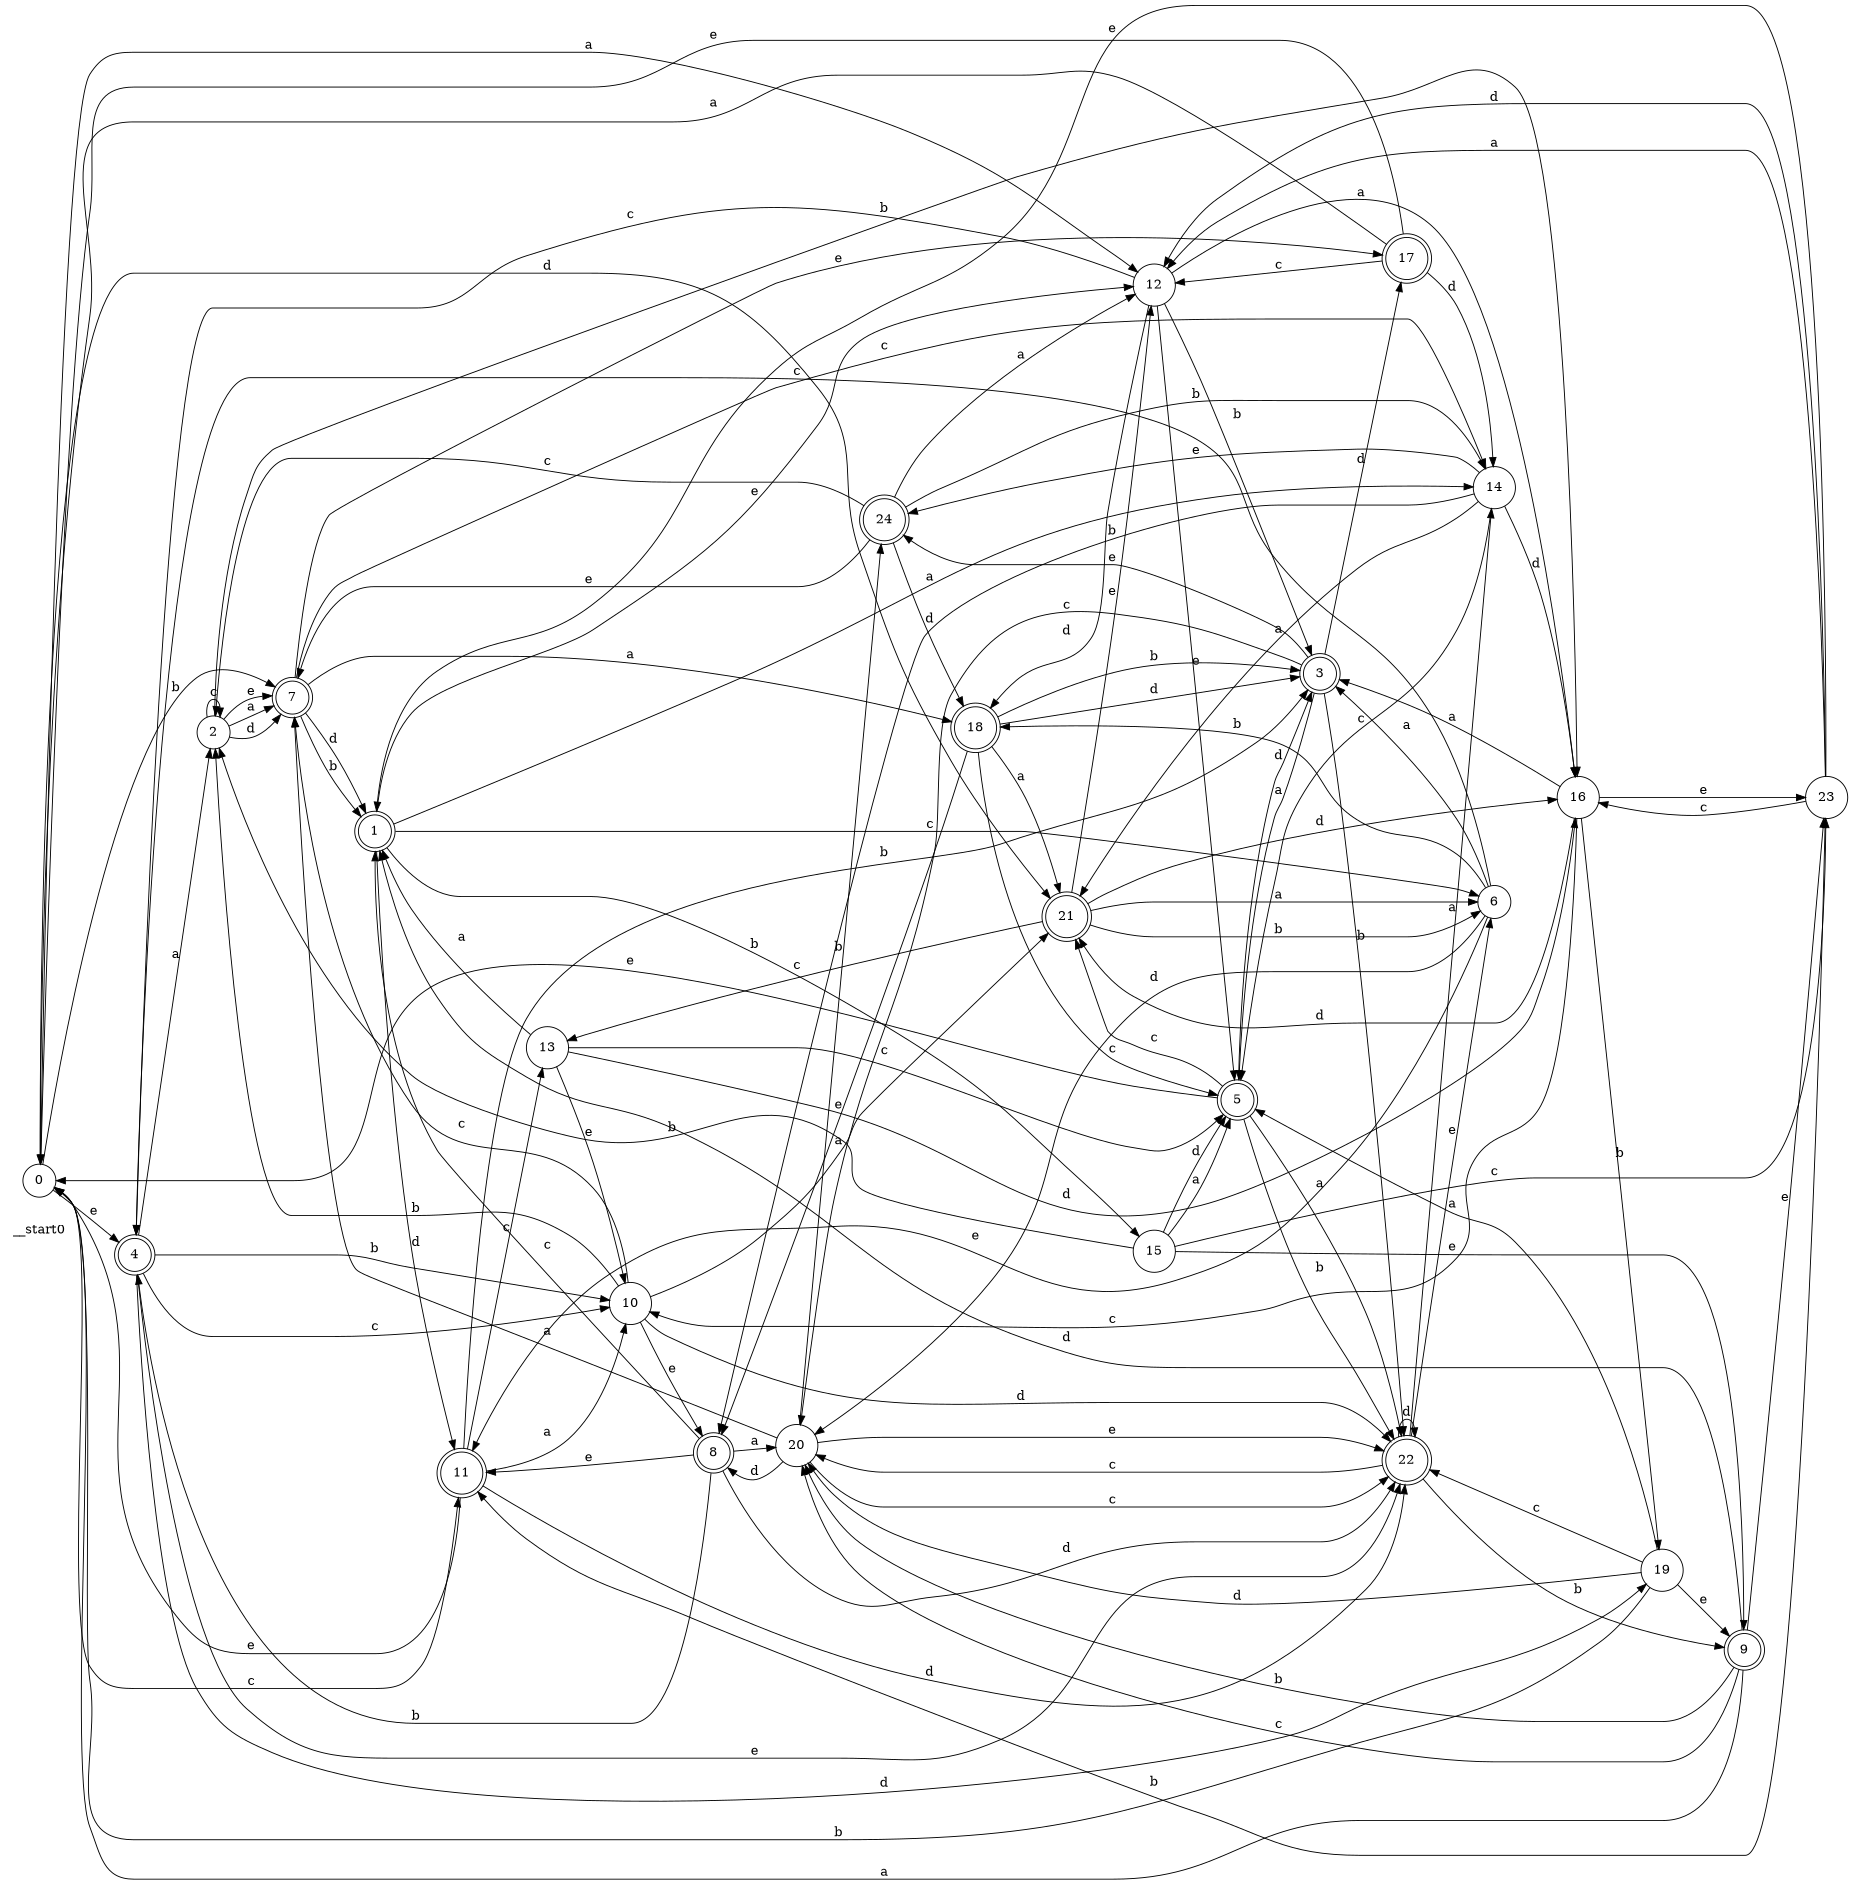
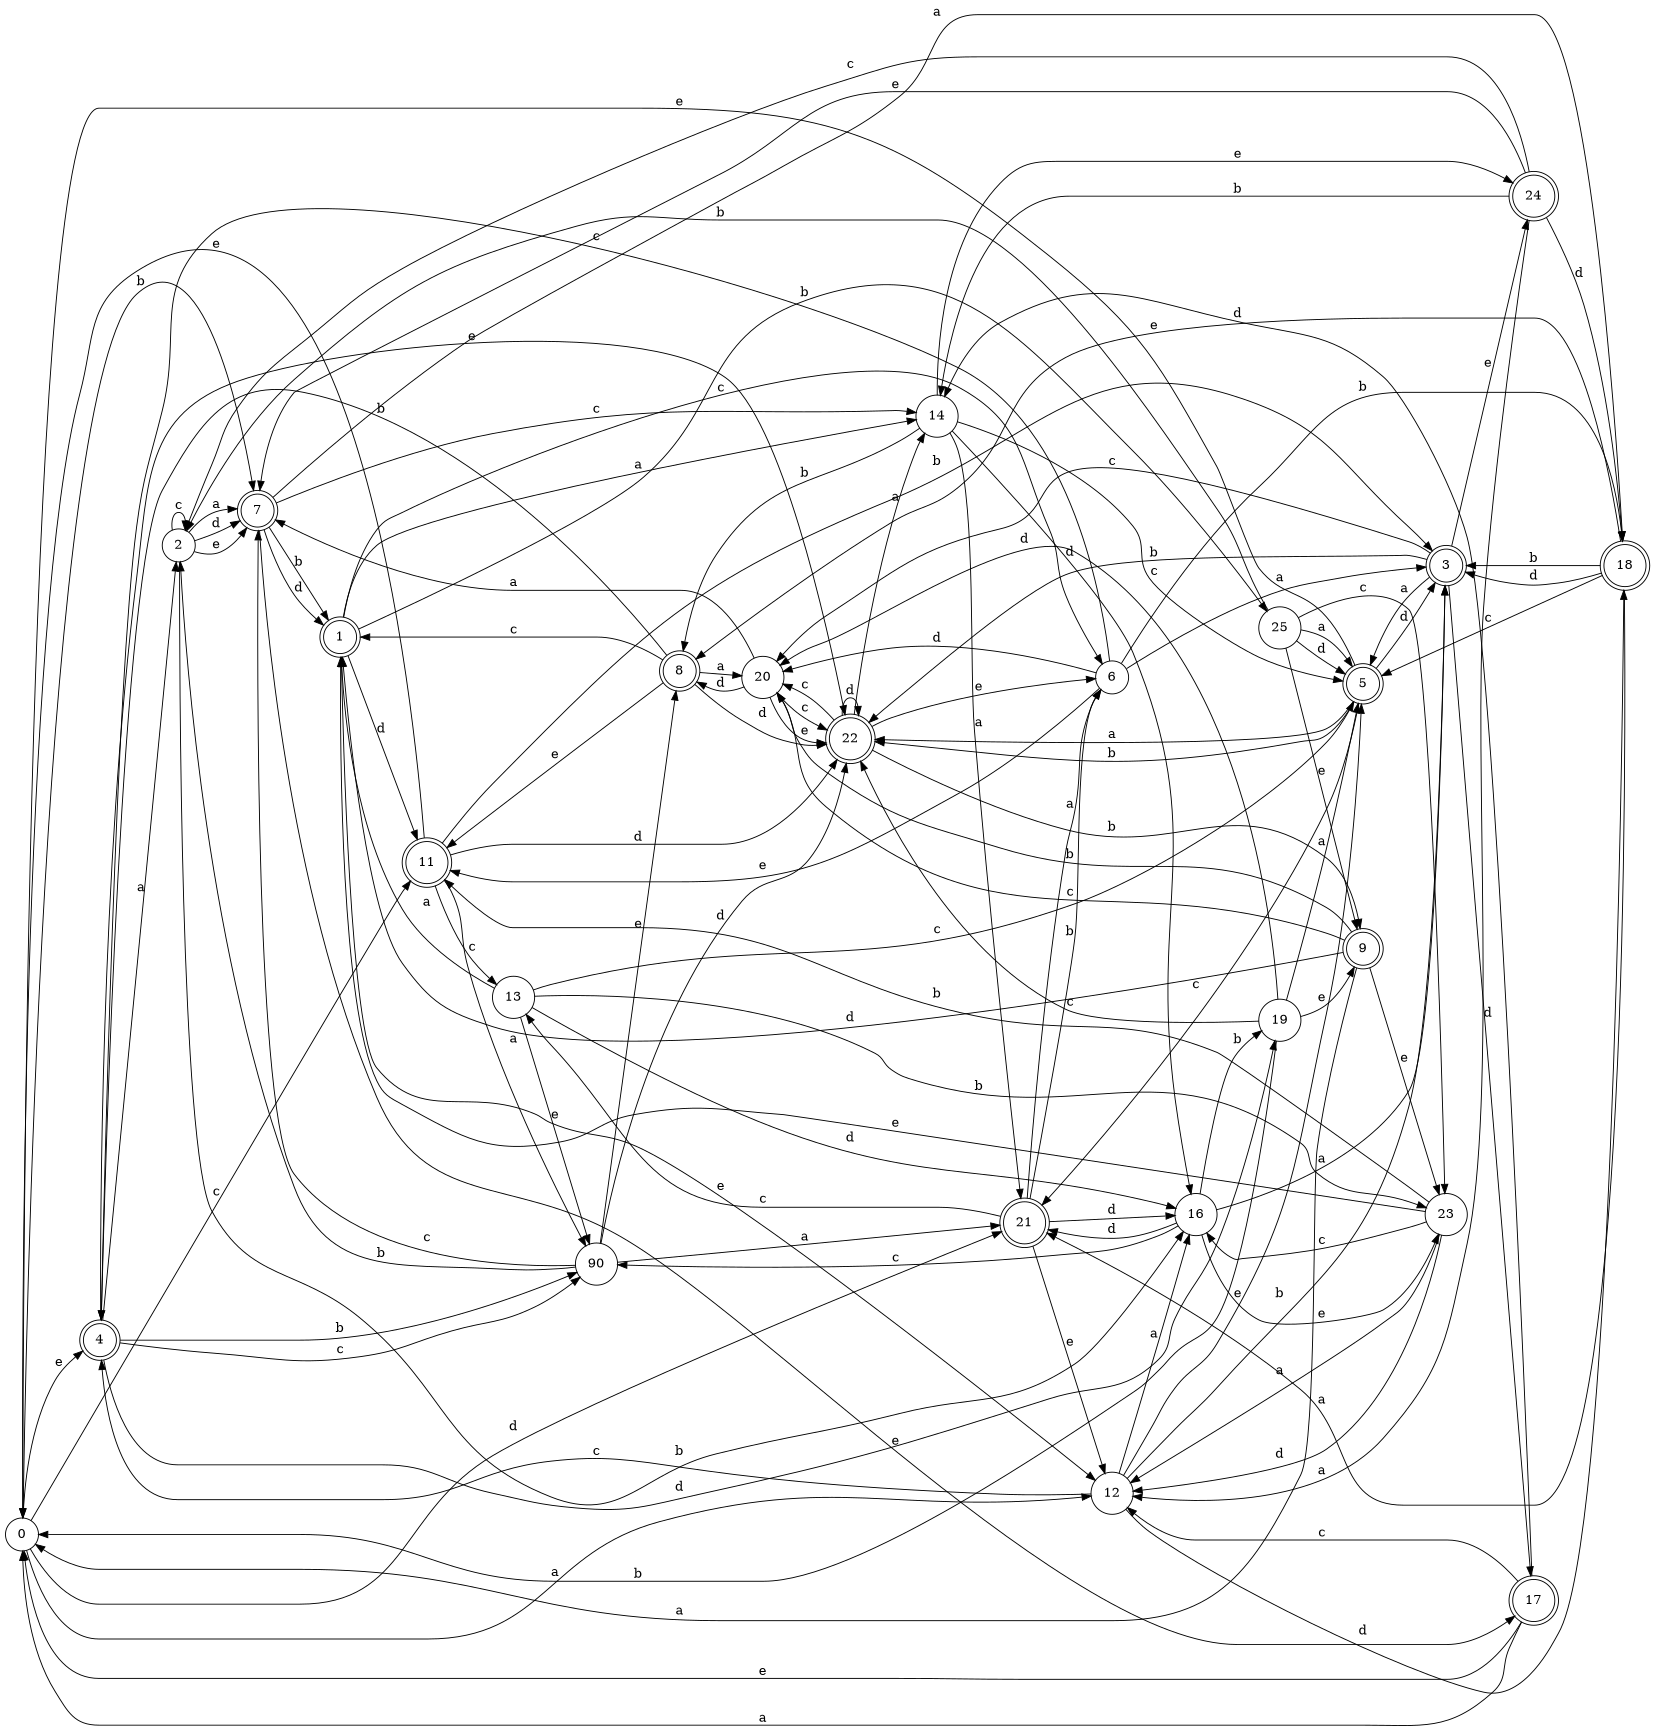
(840, 989) -> none
none -> (985, 1094)
(39, 1230) -> none
(1154, 1251) -> (1280, 628)
(630, 1304) -> (597, 1264)
